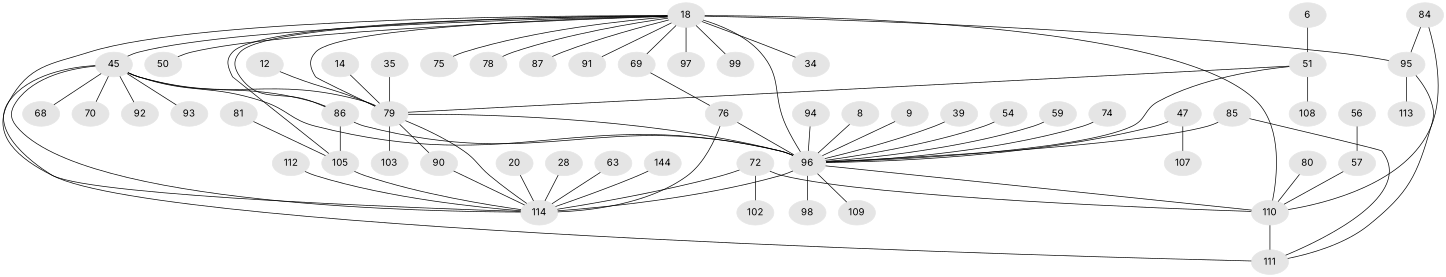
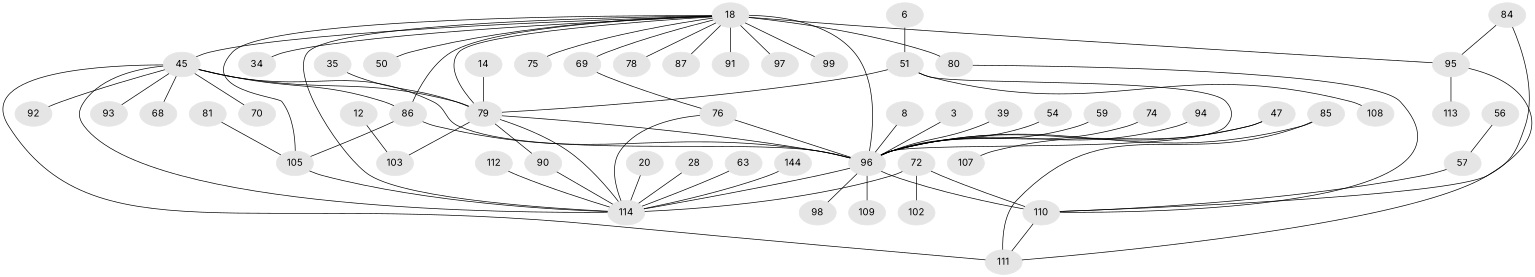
(1039, 35) -> (846, 32)
(328, 88) -> (377, 139)
(910, 114) -> (954, 114)
